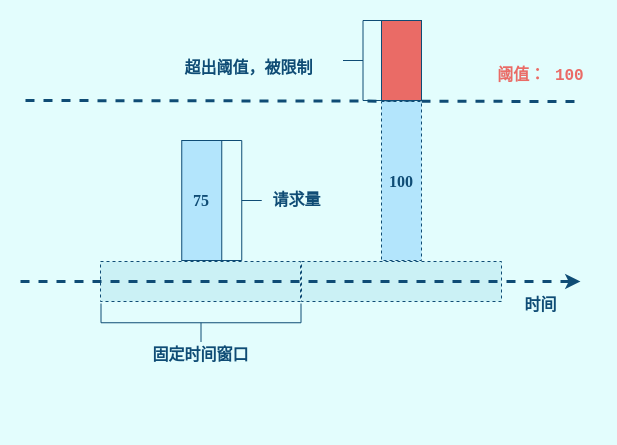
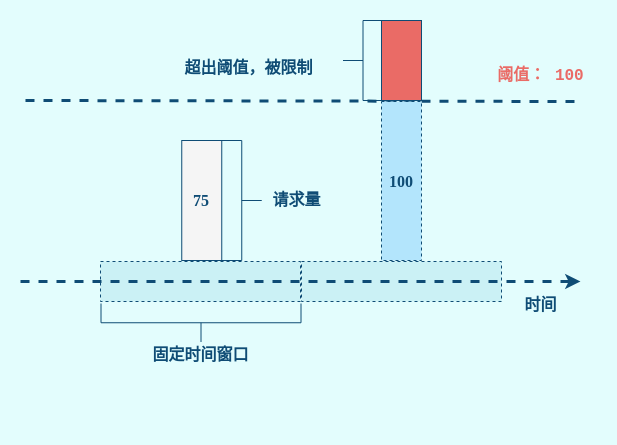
(202, 201) -> (202, 201)
